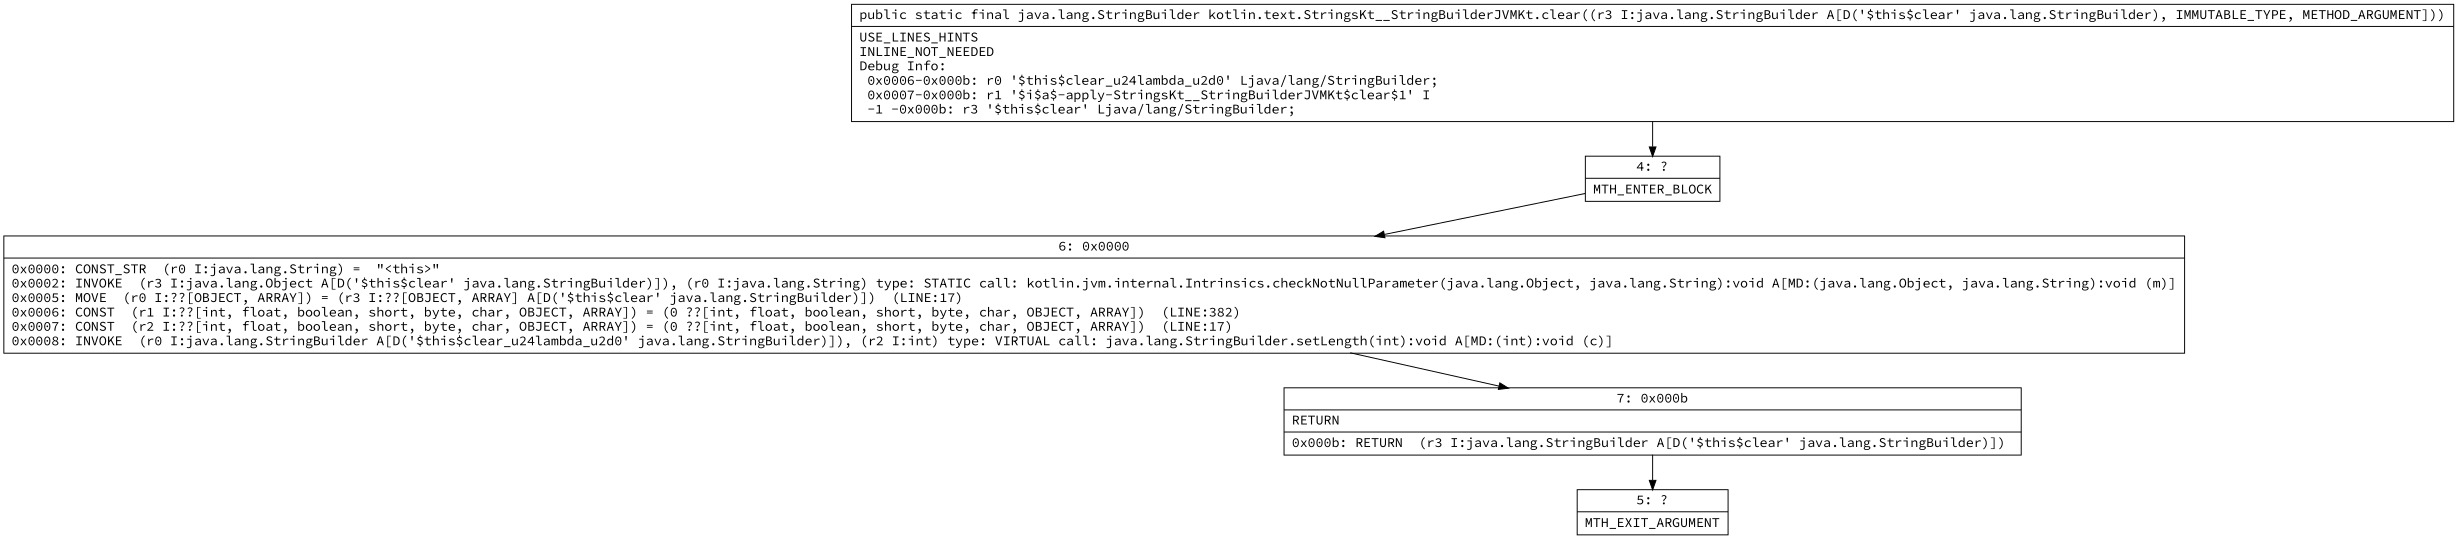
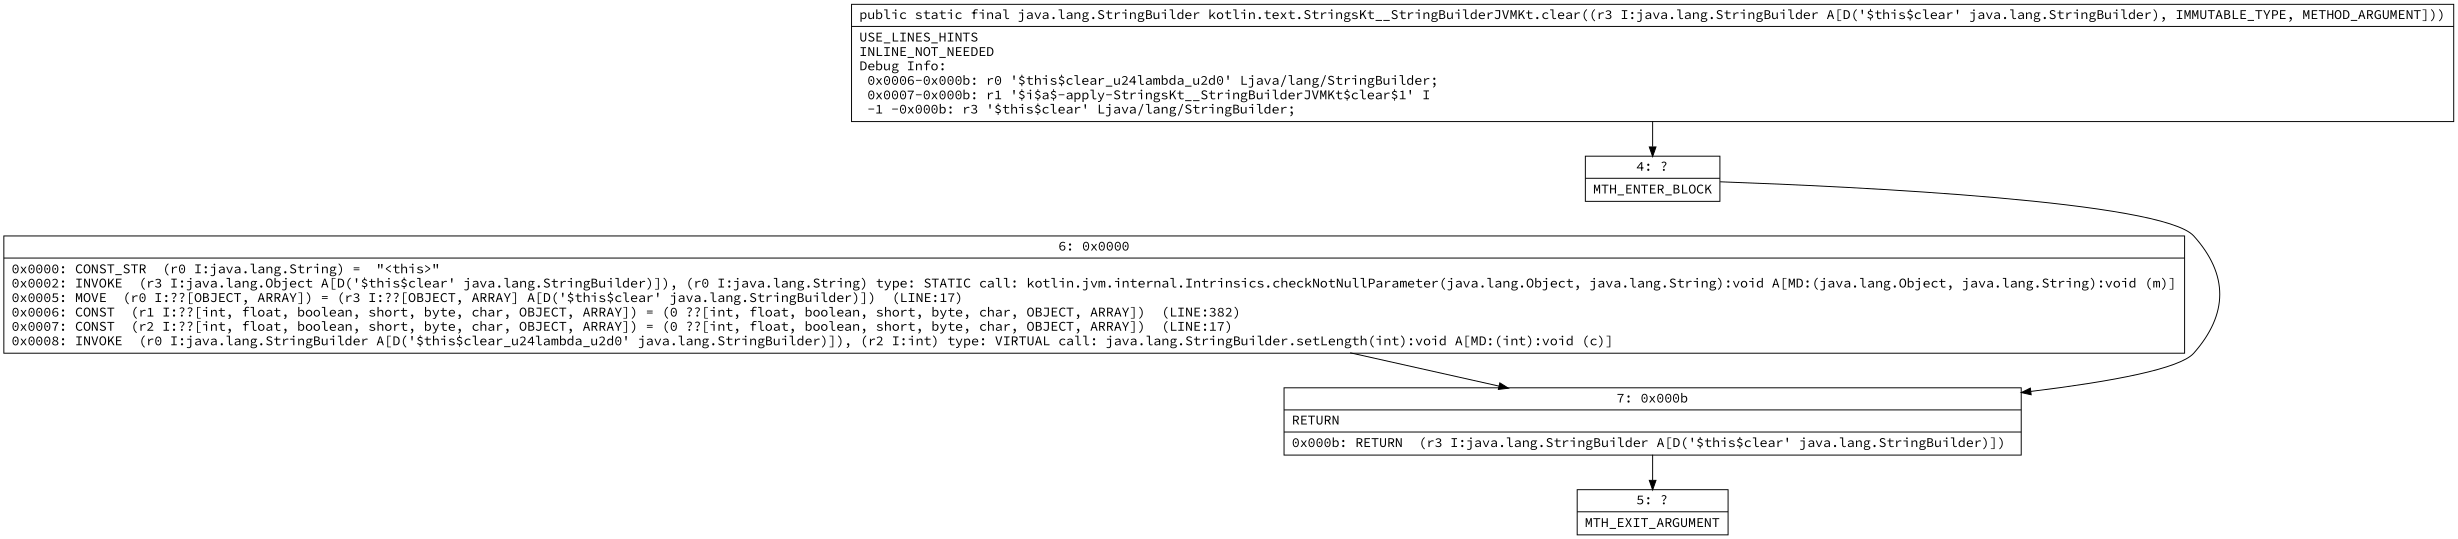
(1485, 214) -> (2108, 211)
